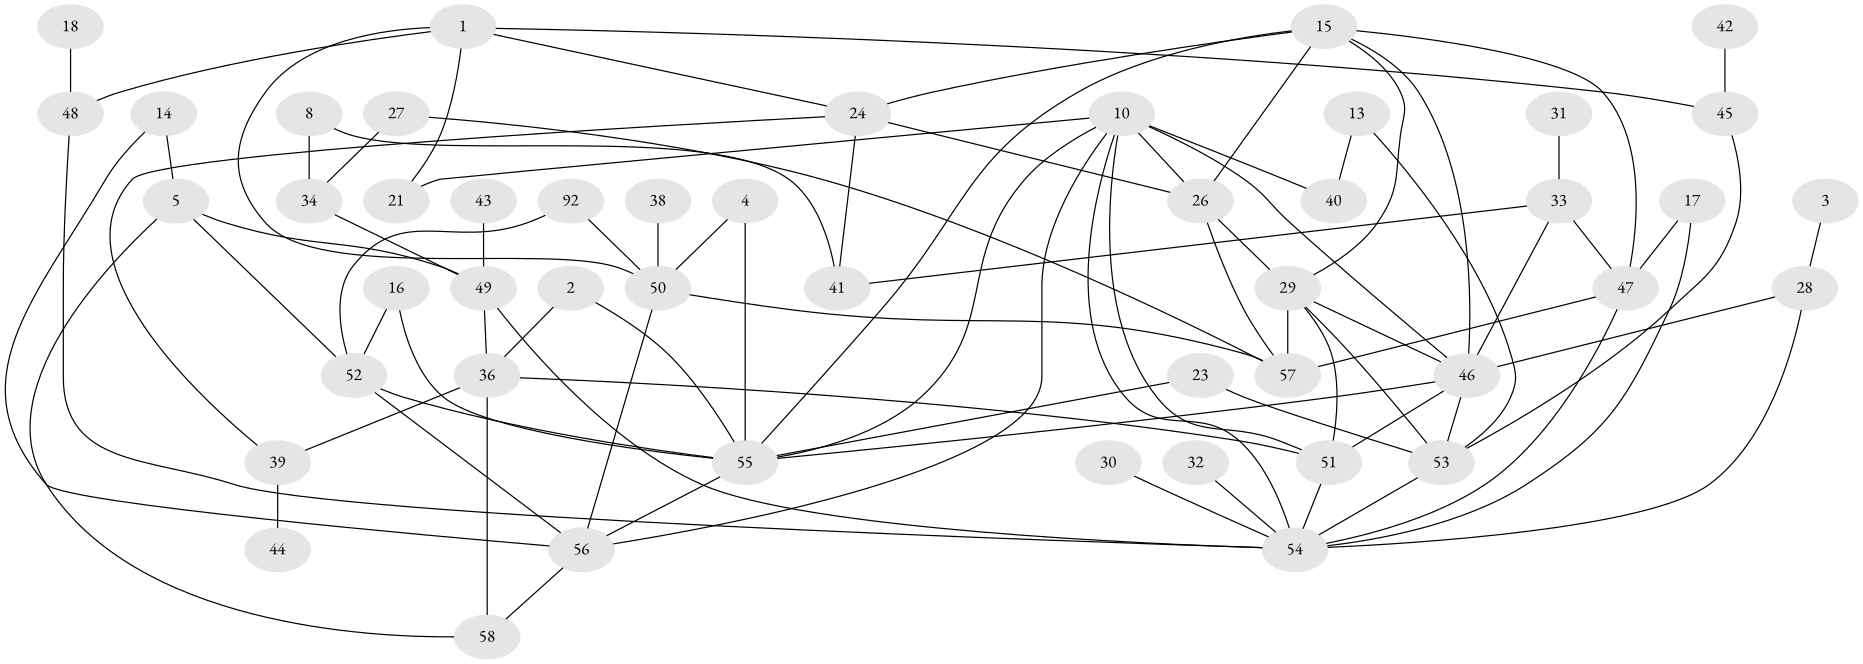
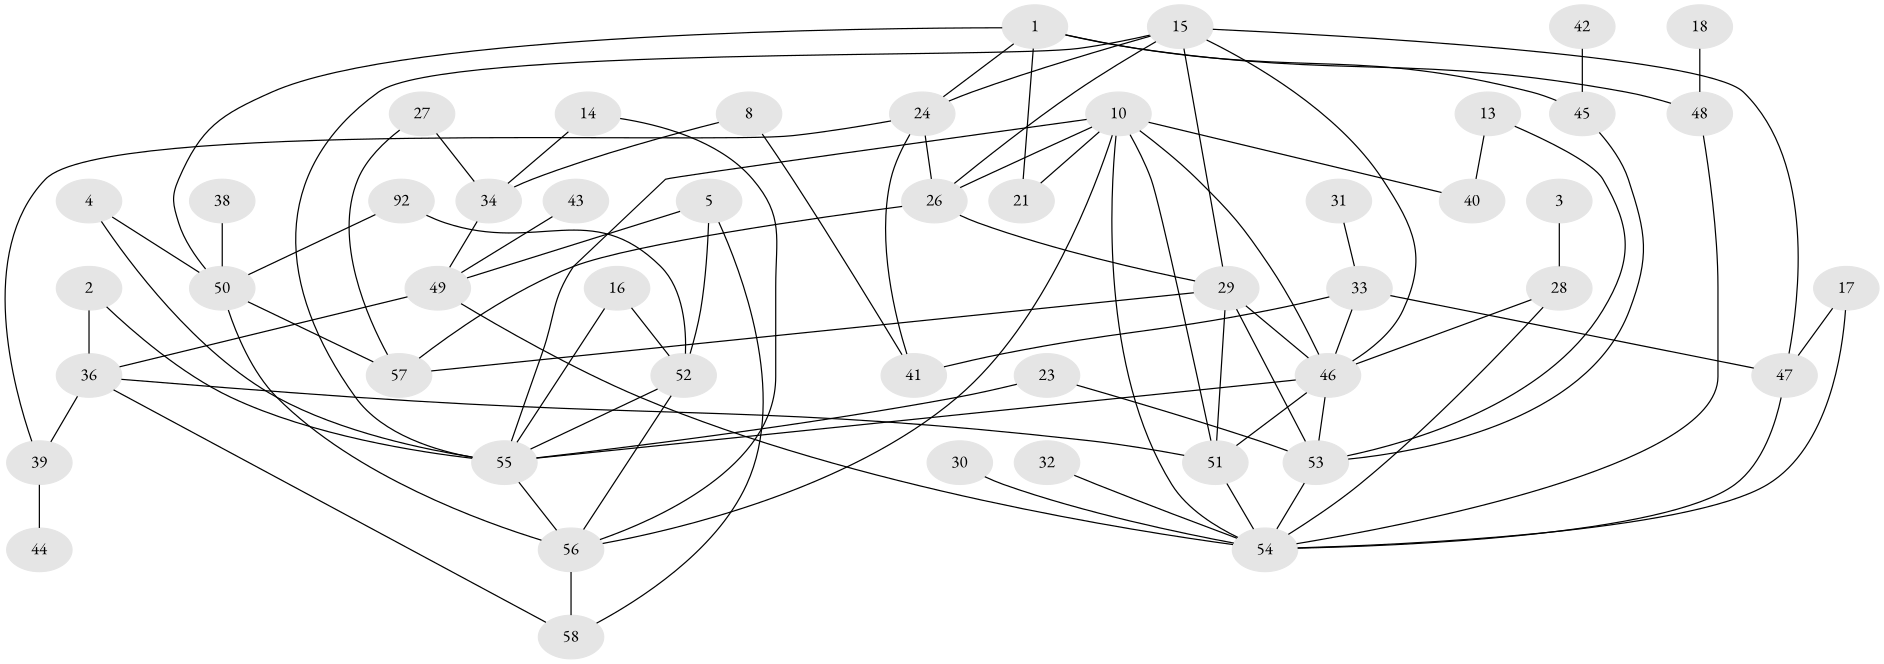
(170, 157) -> (538, 158)
(1457, 332) -> none
